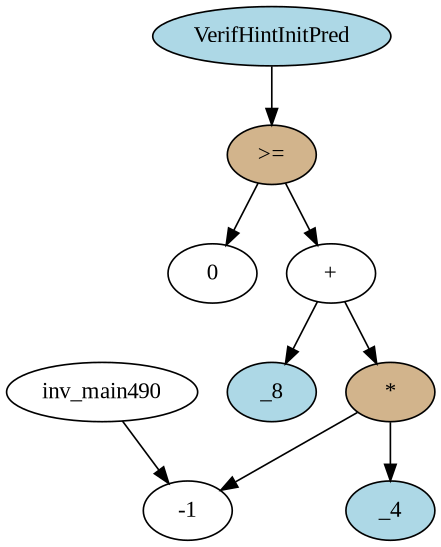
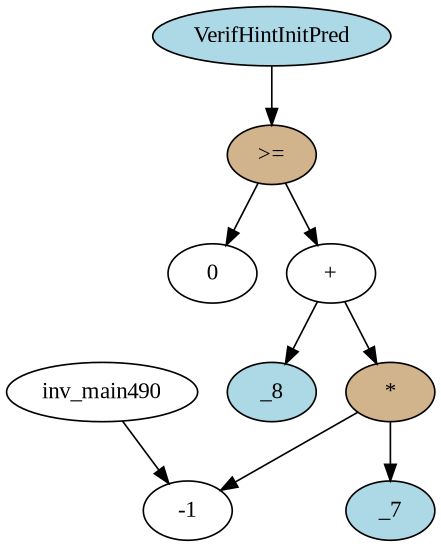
(390, 511) -> (390, 511)
